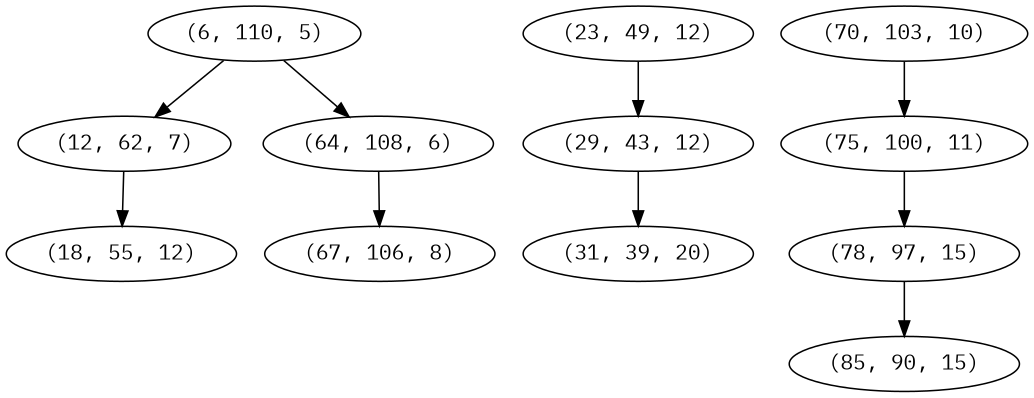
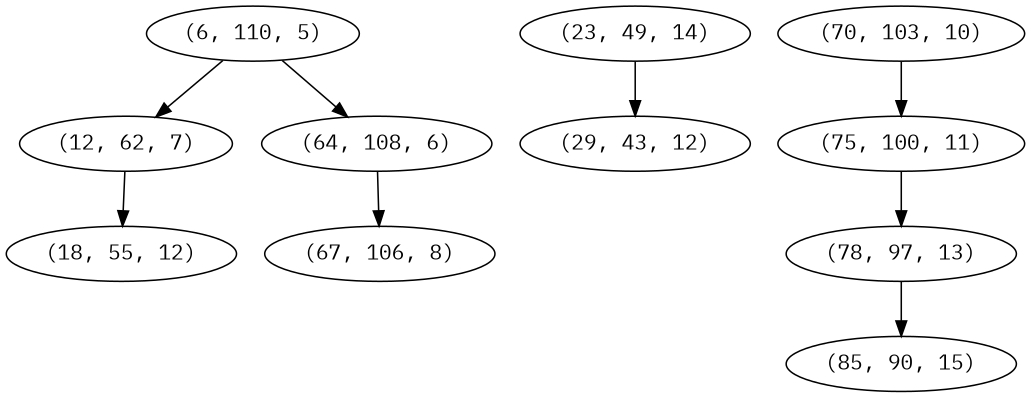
(638, 34) -> (635, 34)
(638, 254) -> none
(904, 254) -> (901, 254)
